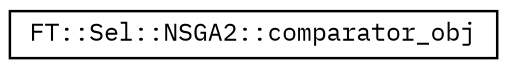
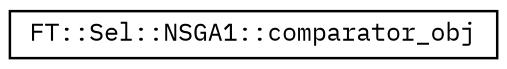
(254, 35) -> (254, 35)
